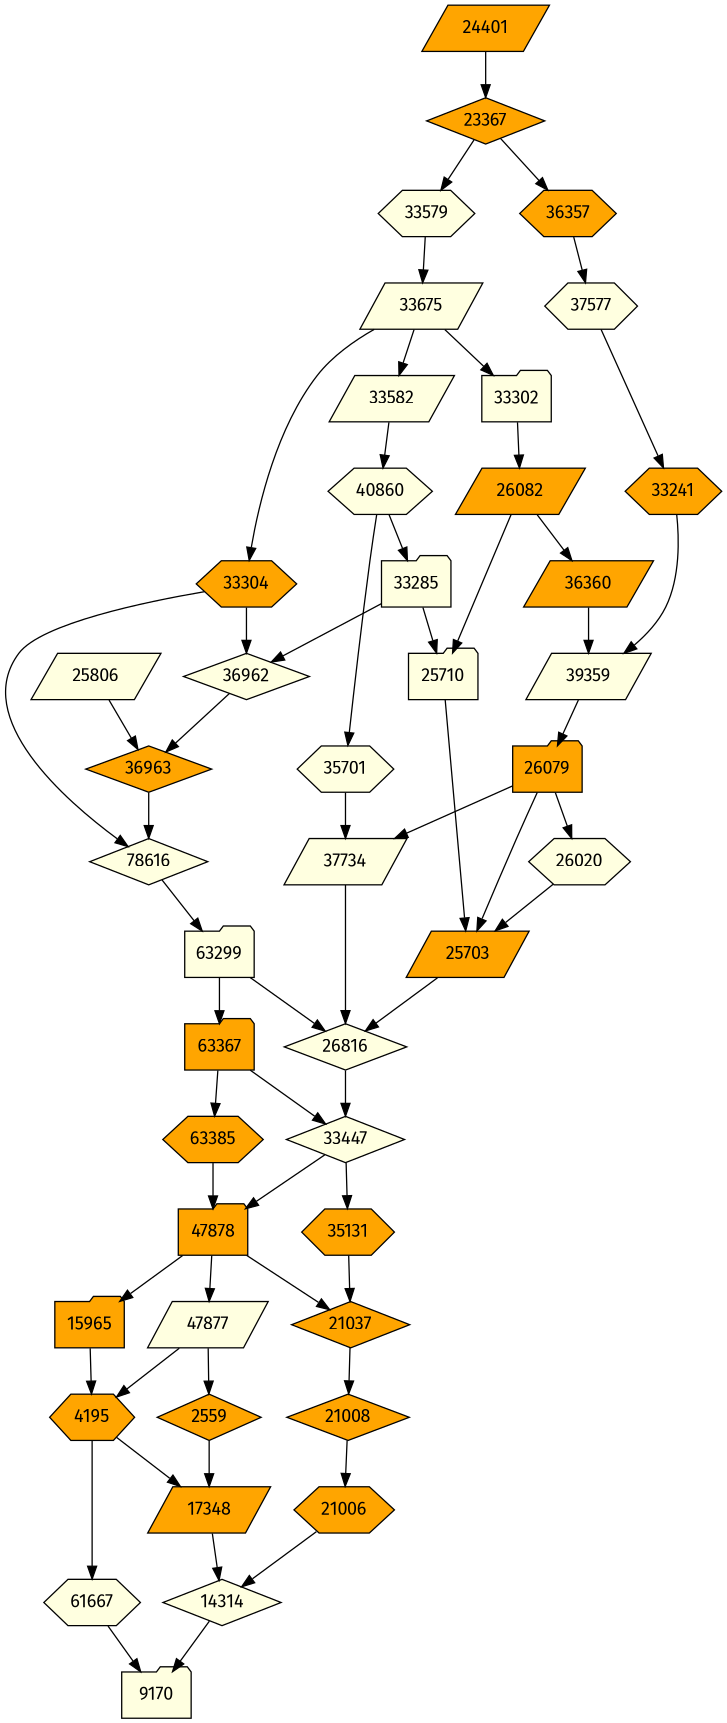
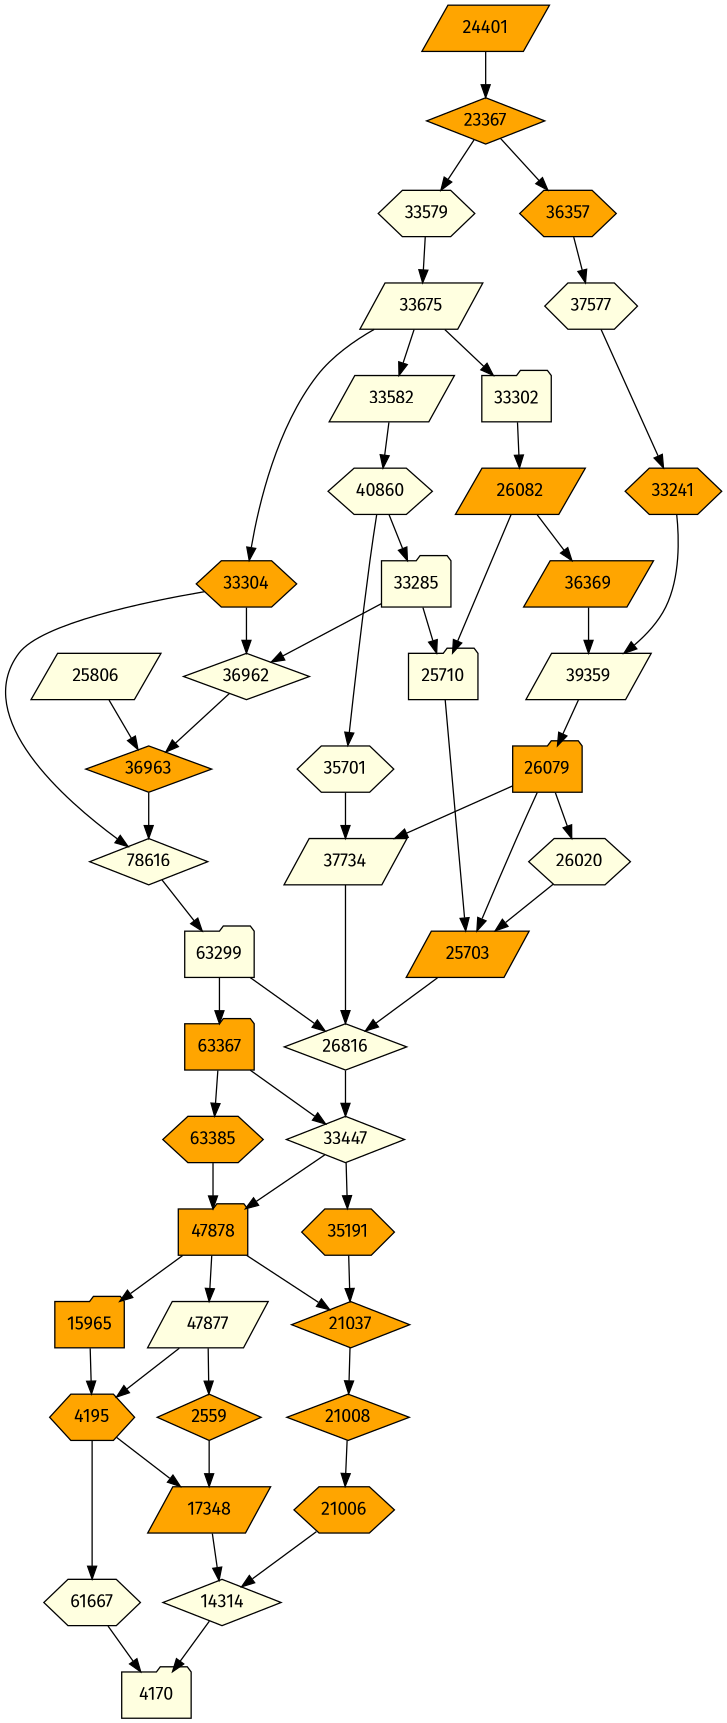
(589, 584) -> (589, 584)
(348, 1232) -> (348, 1232)
(156, 1695) -> (156, 1695)
